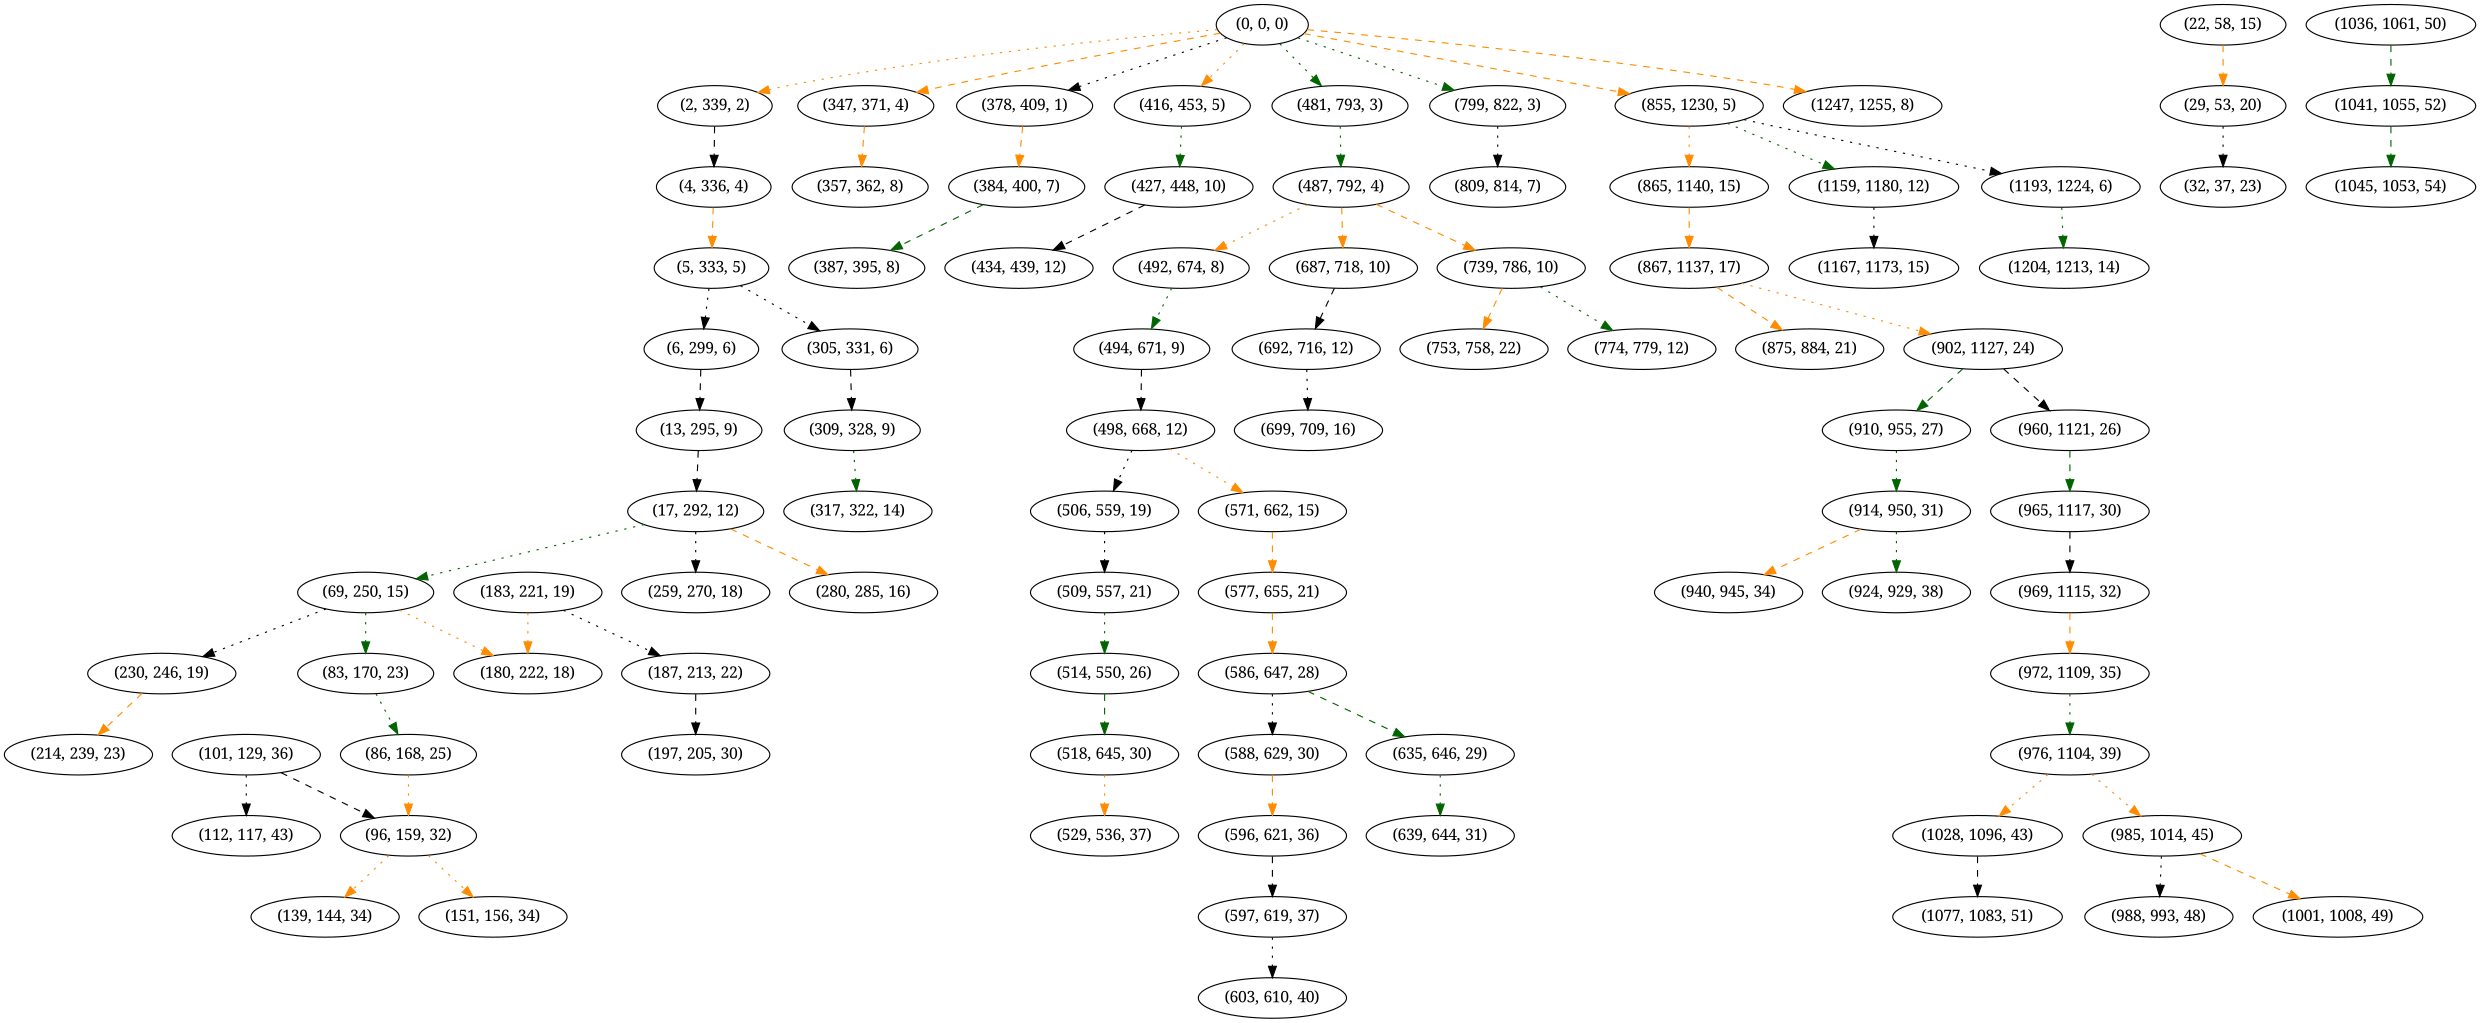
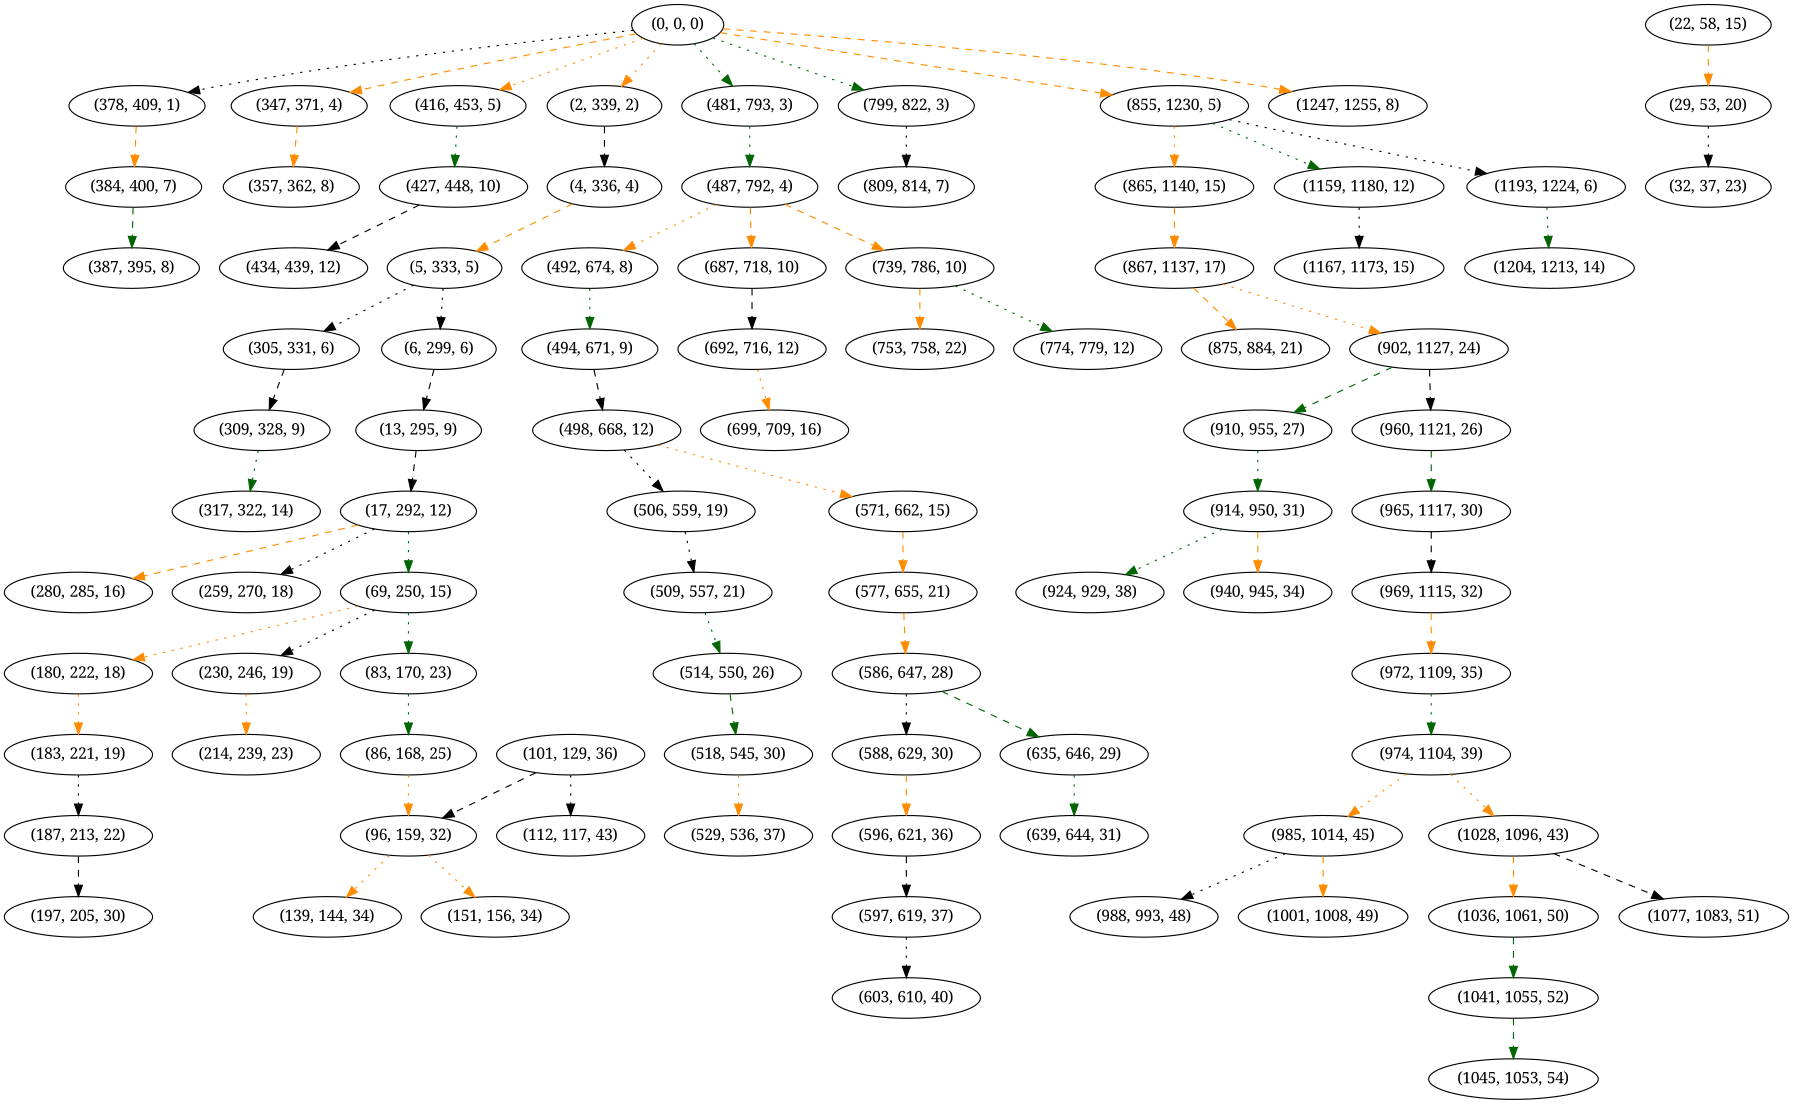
(1307, 384) -> (762, 384)
(528, 628) -> (78, 709)
(124, 710) -> (246, 709)
(1105, 755) -> (739, 755)
(2070, 755) -> (1431, 755)
none -> (1513, 871)
